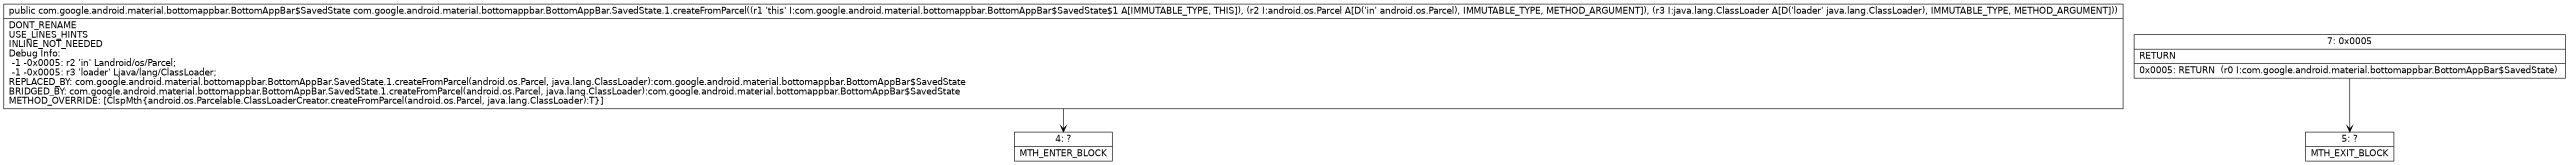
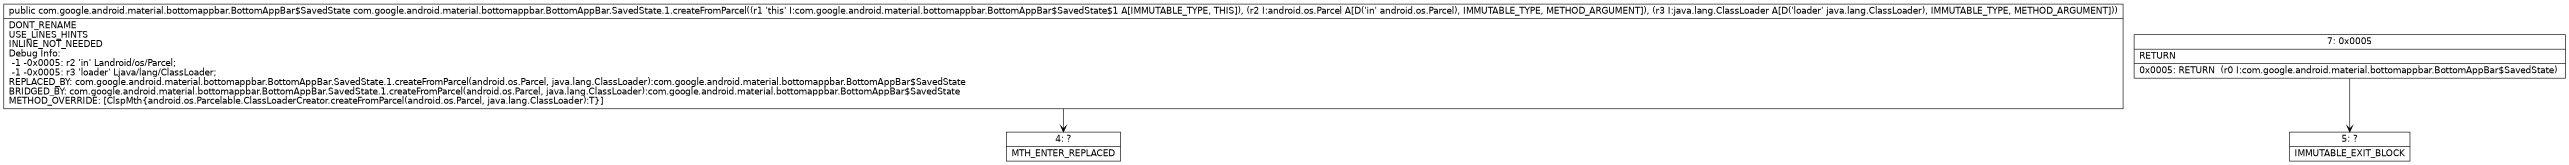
(1063, 154) -> (1063, 154)
(2350, 154) -> (2350, 154)
